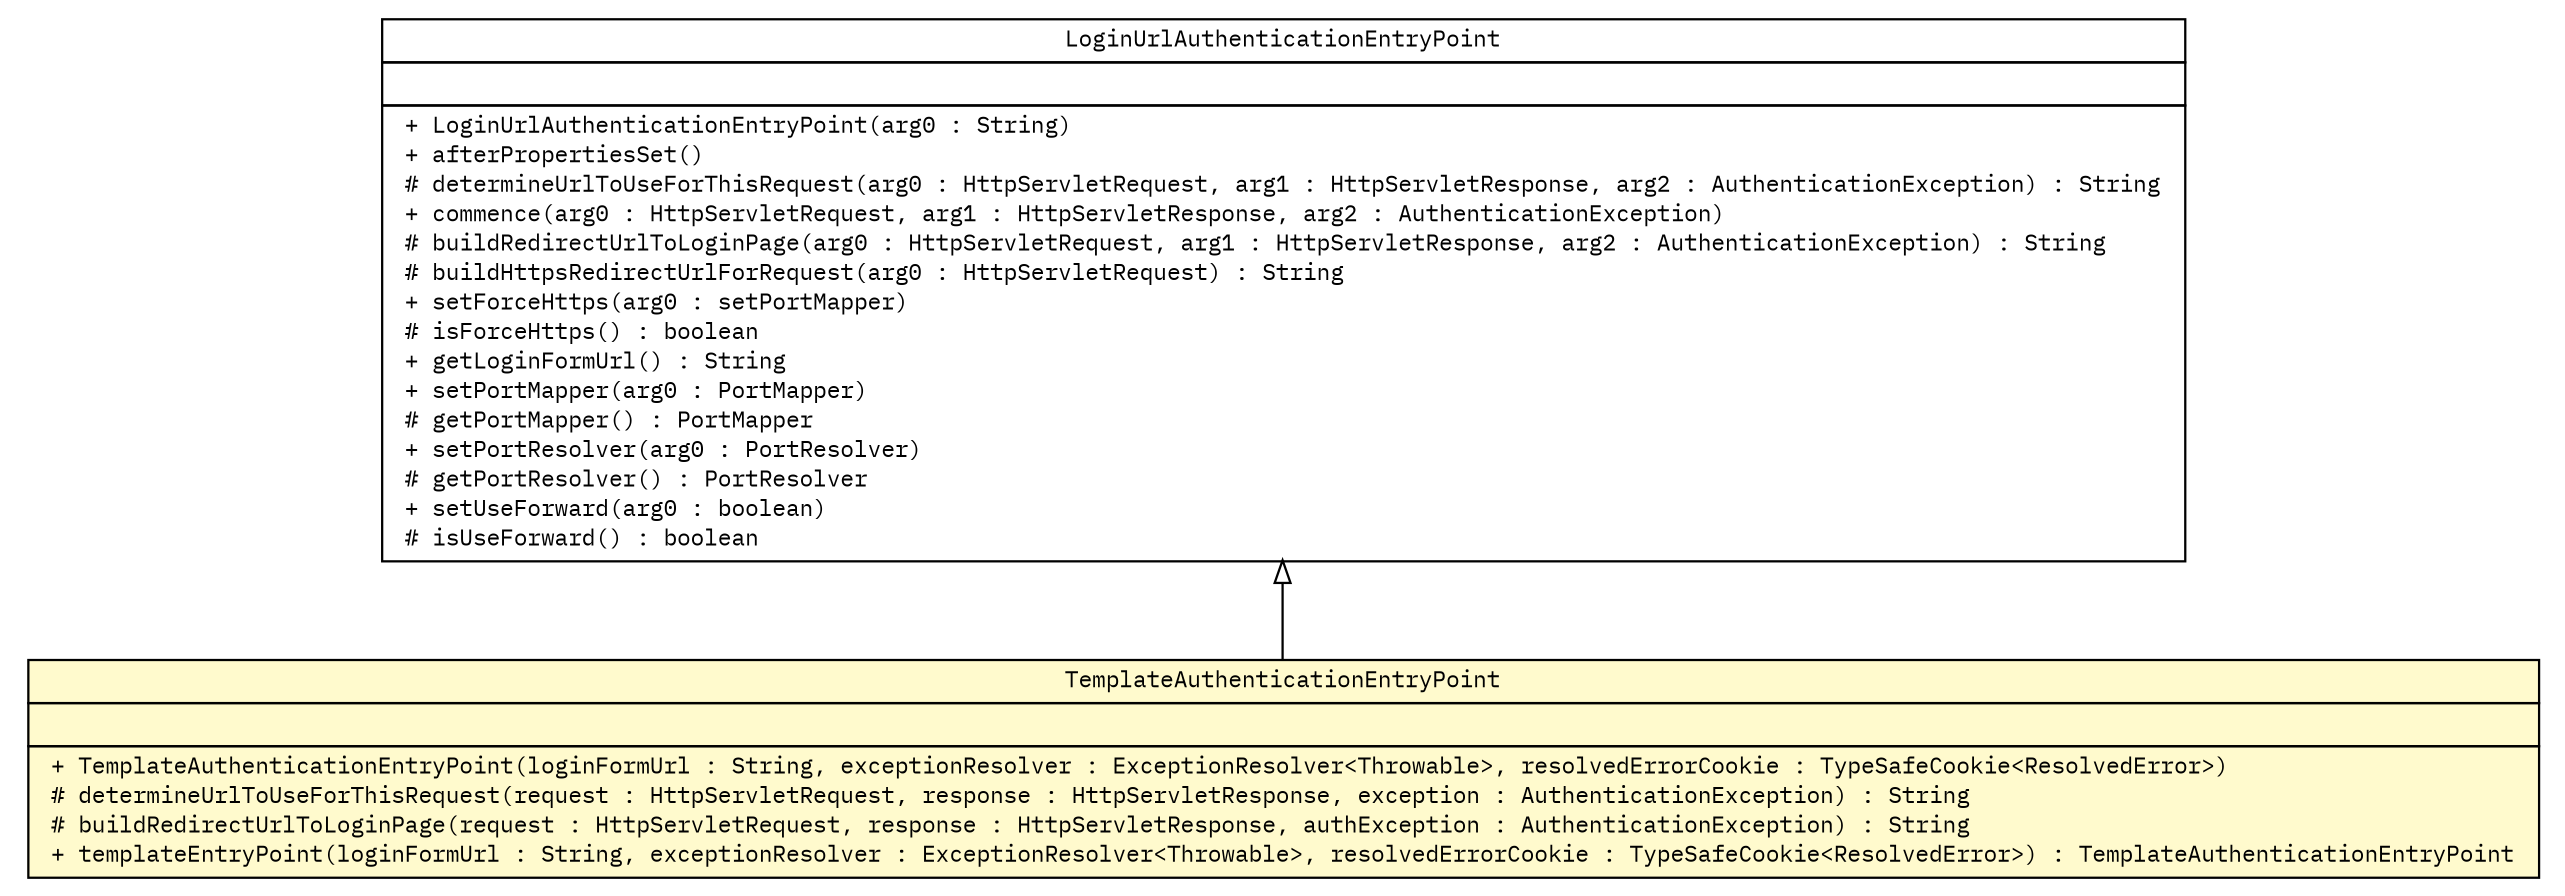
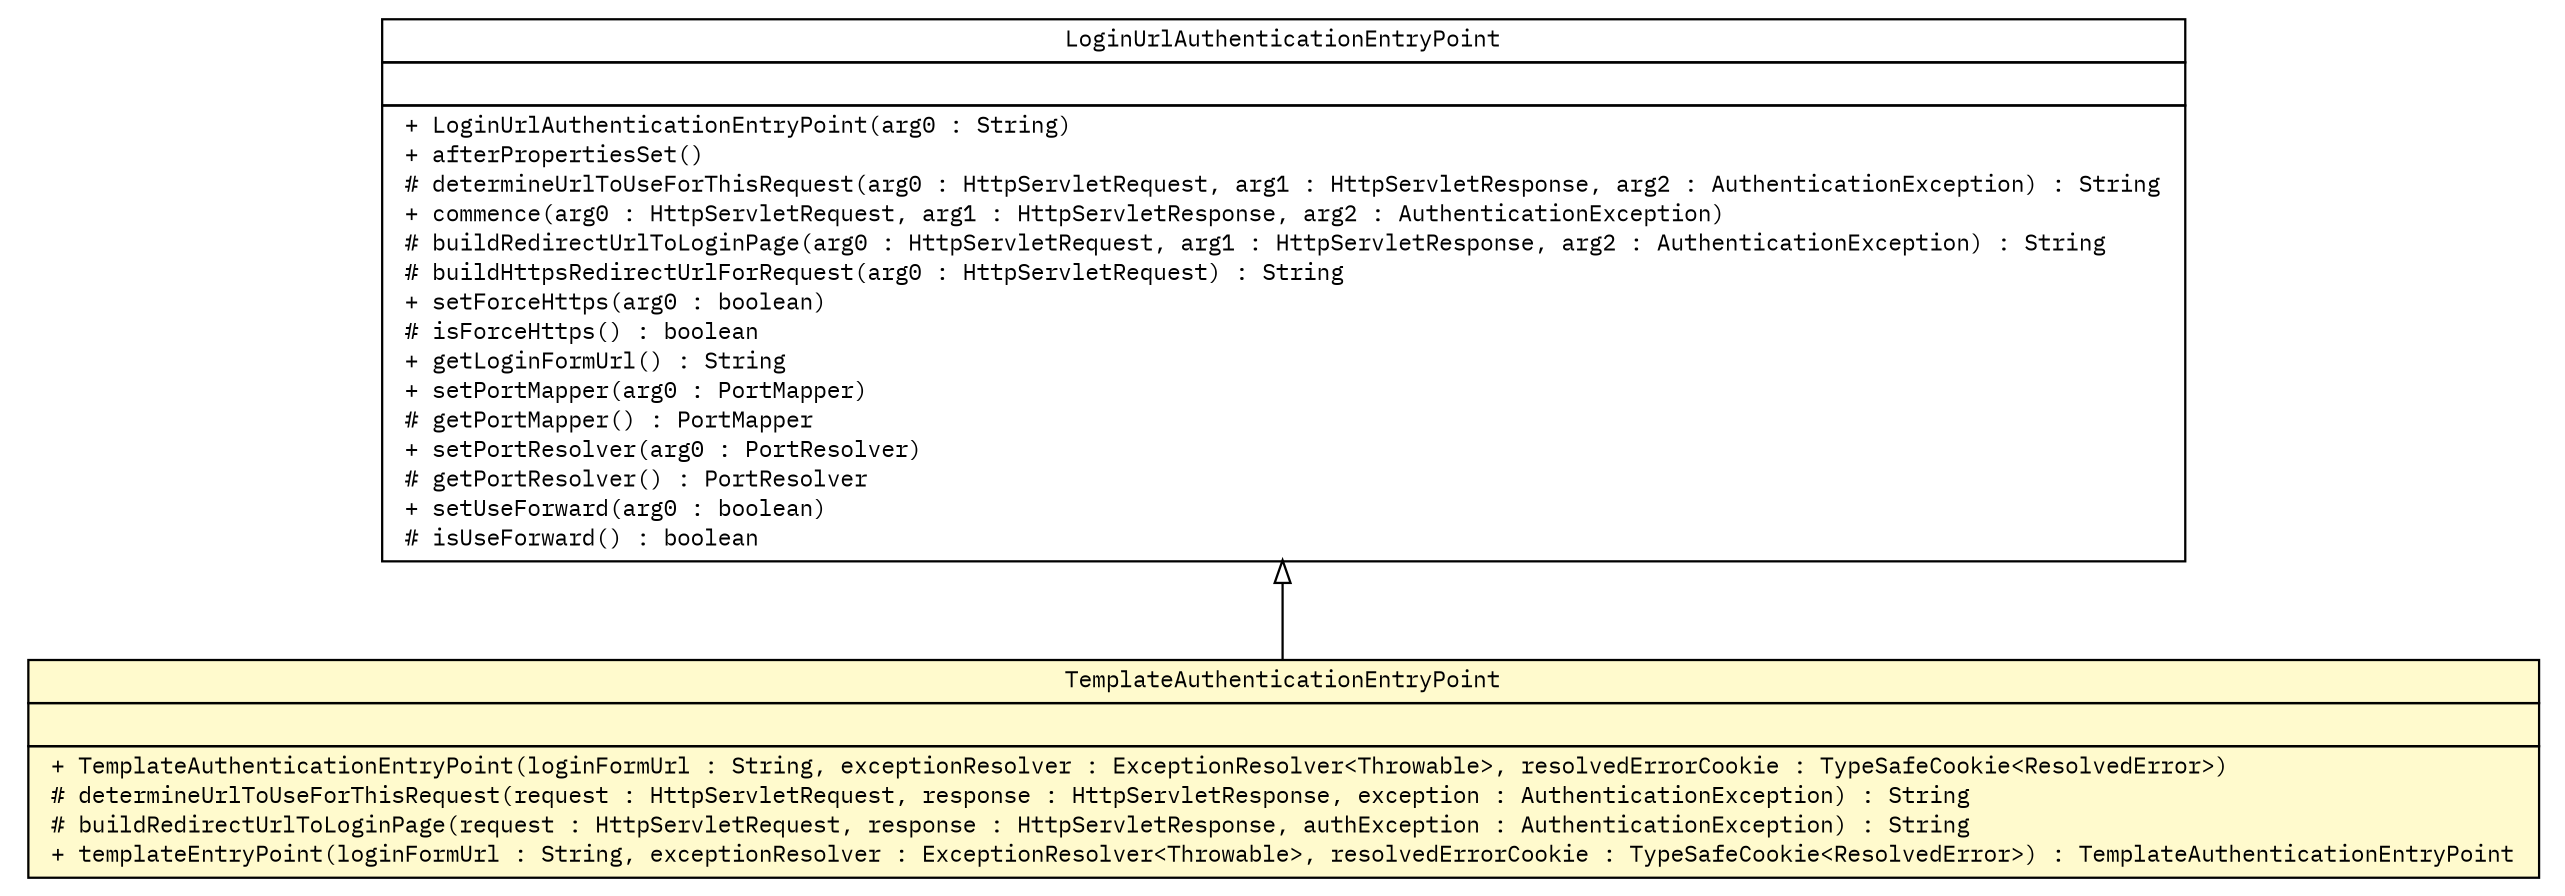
(658, 303) -> (617, 303)
